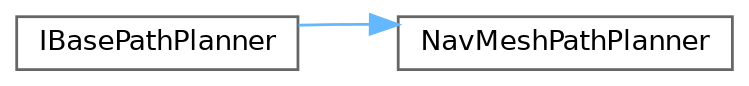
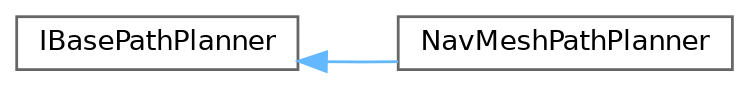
(334, 25) -> (363, 62)
